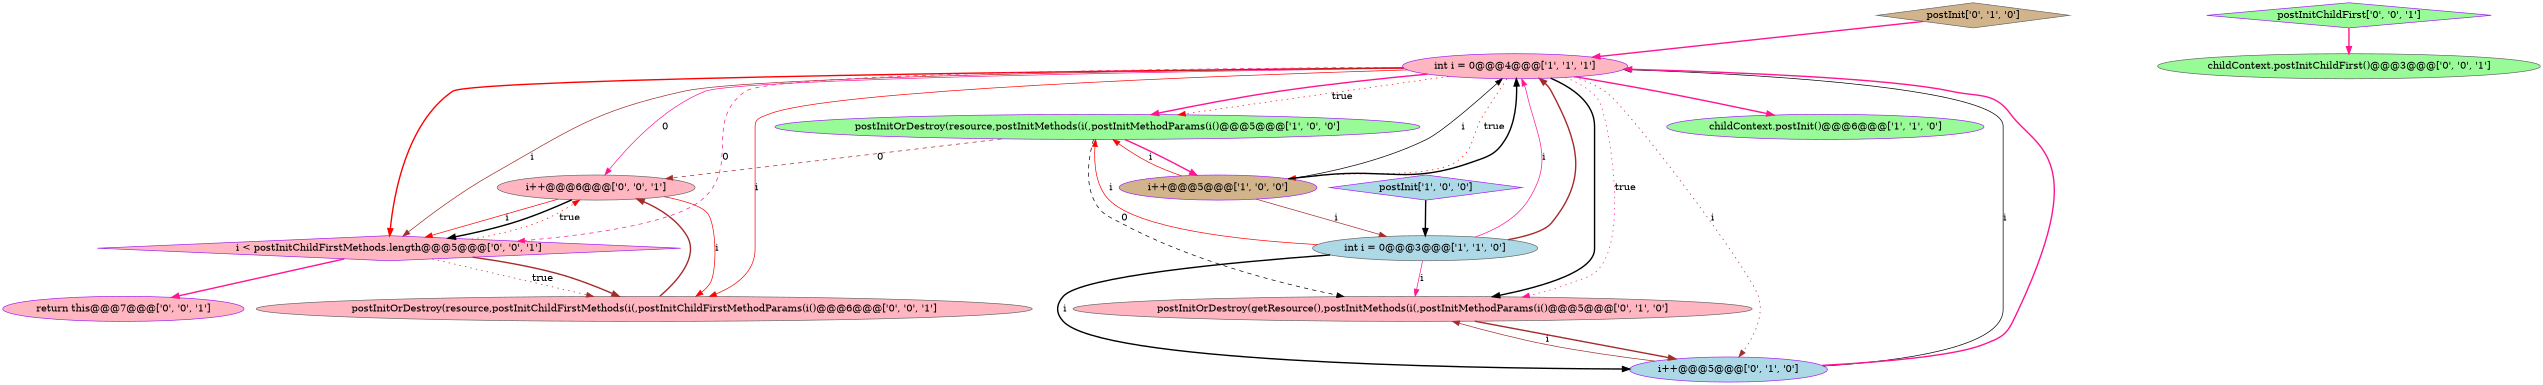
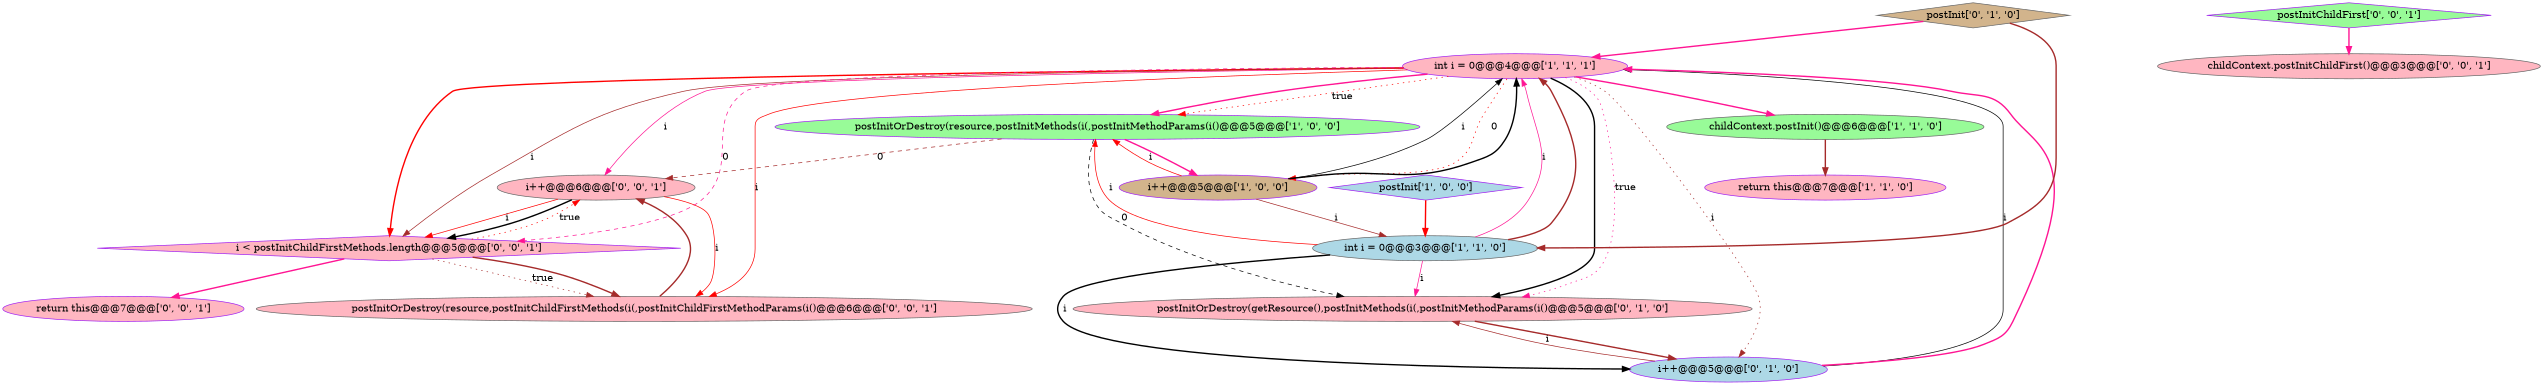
(2349, 66) -> (2349, 66)
(665, 127) -> (665, 127)
(1494, 127) -> (1494, 127)
(1825, 127) -> (1825, 127)
none -> (1825, 188)
(1426, 214) -> (1426, 214)
none -> (1900, 239)
